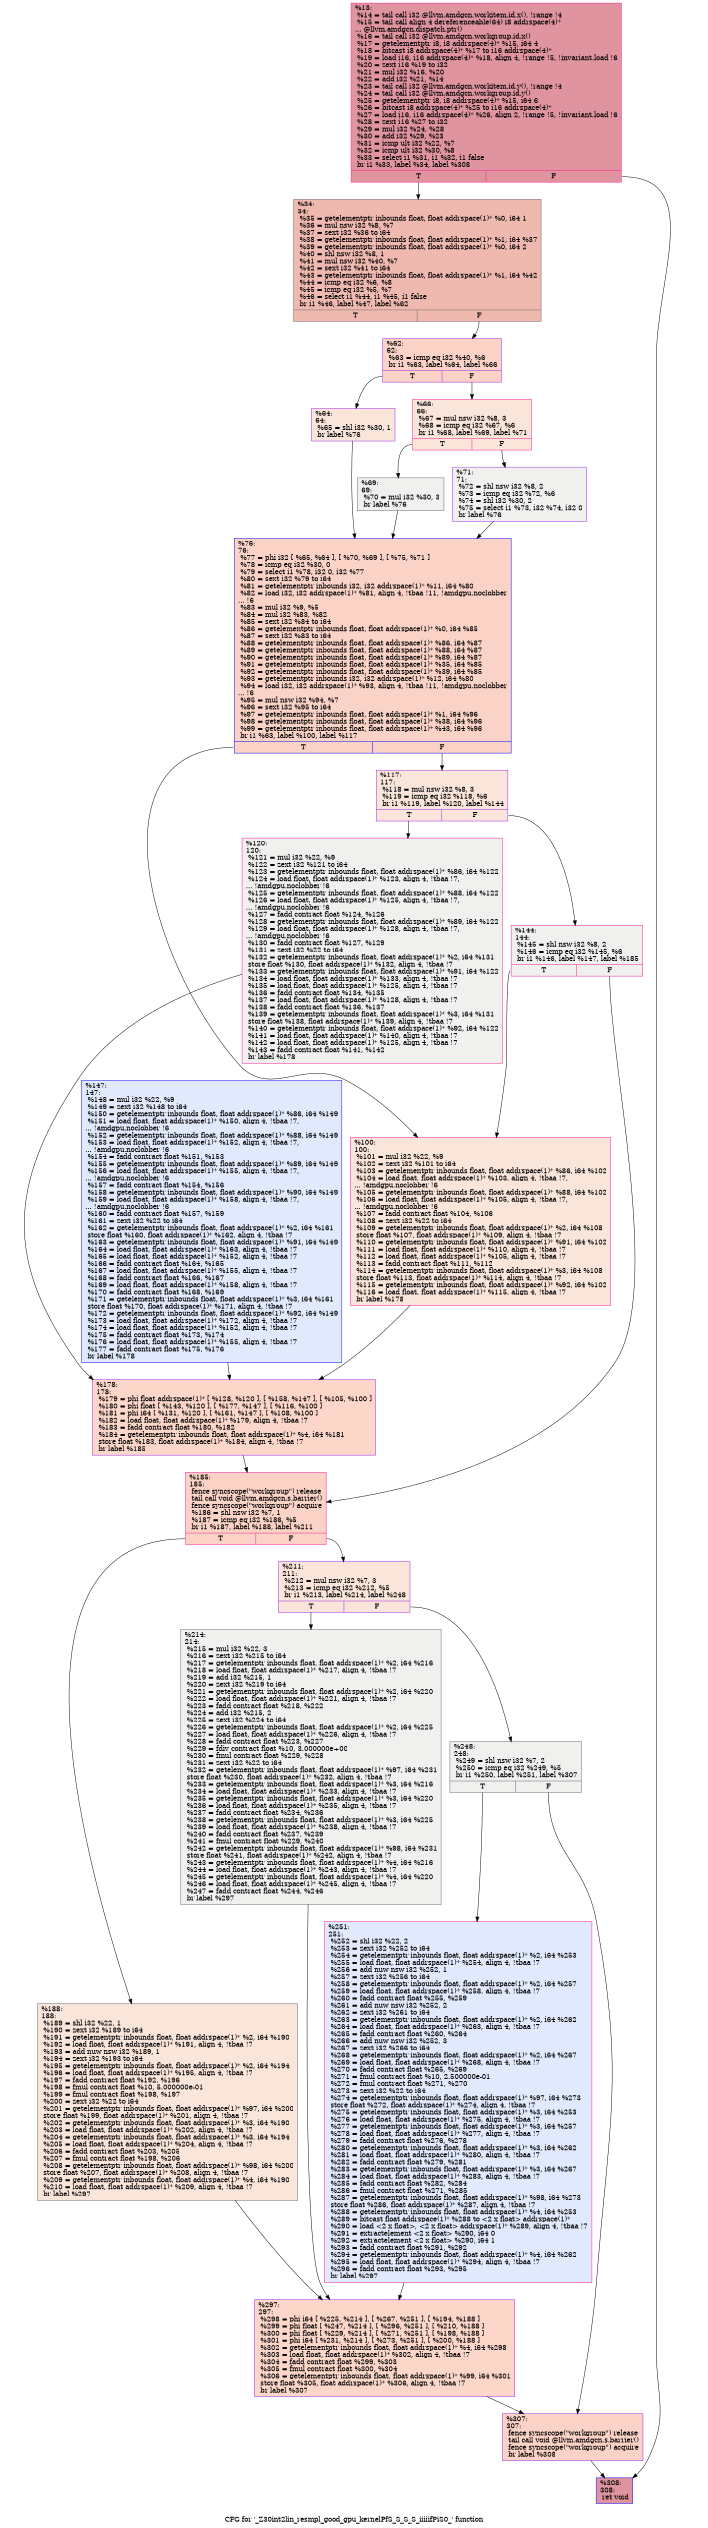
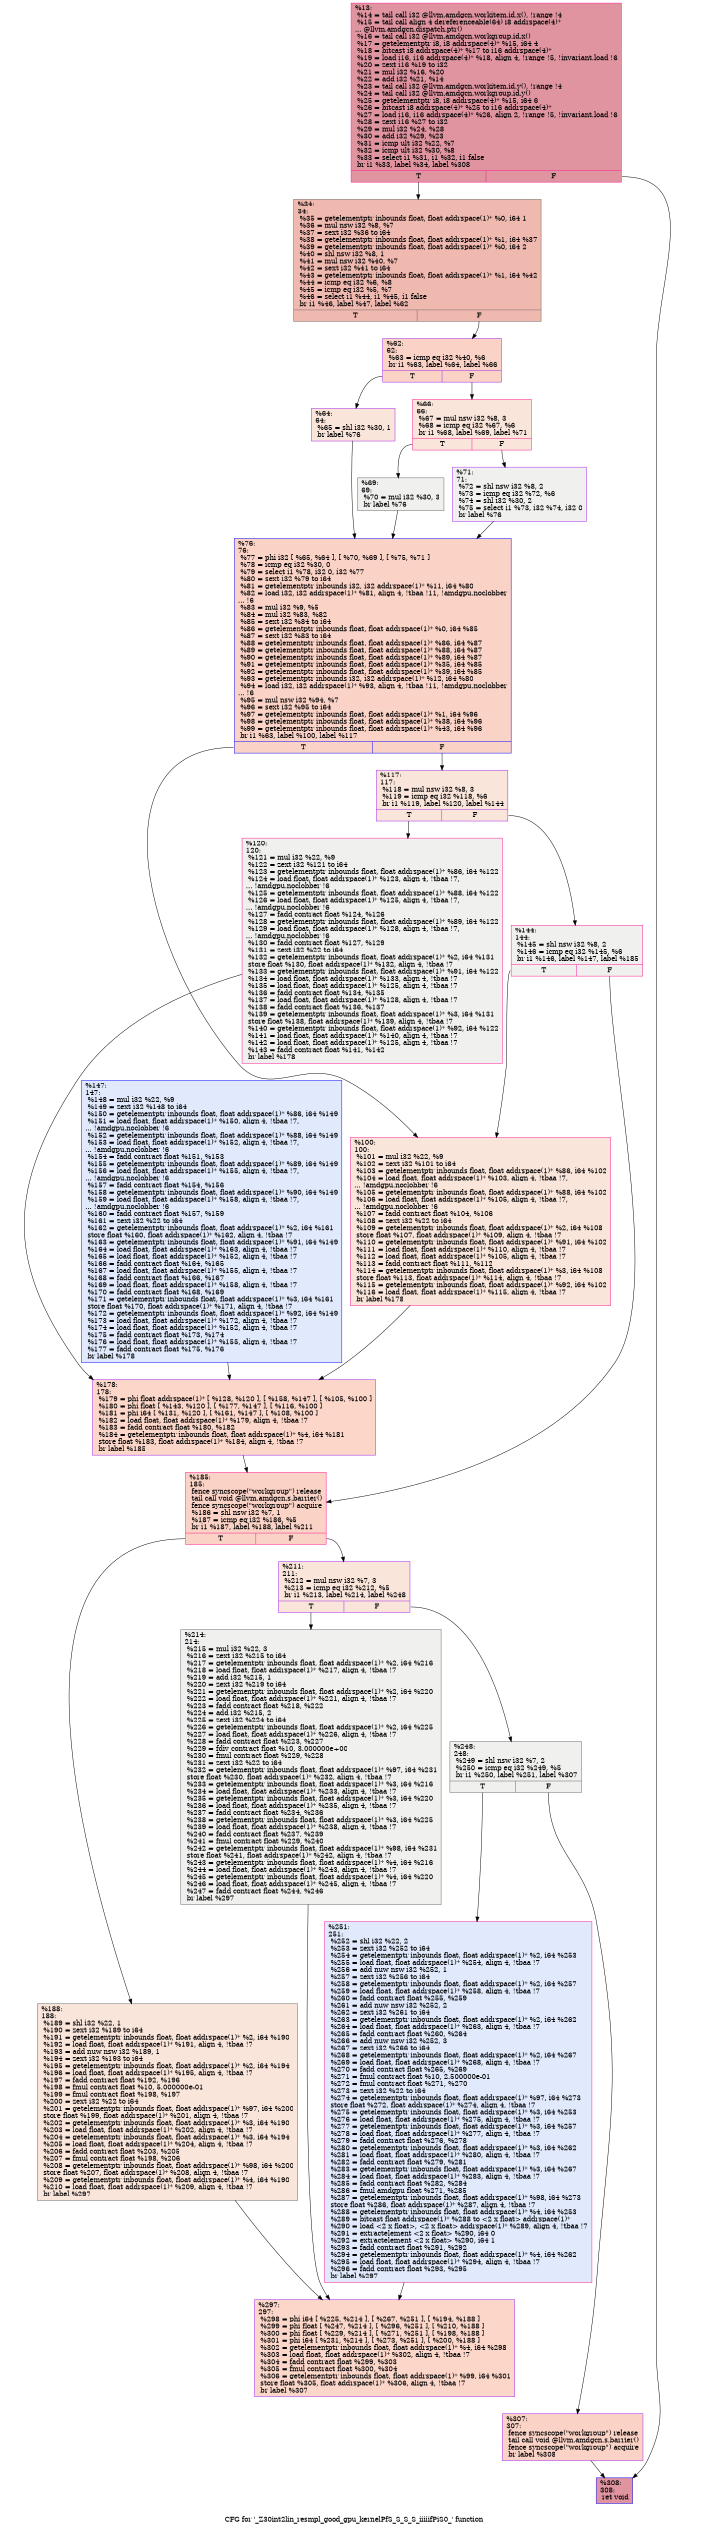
(398, 2191) -> (398, 2191)
(503, 2404) -> none
